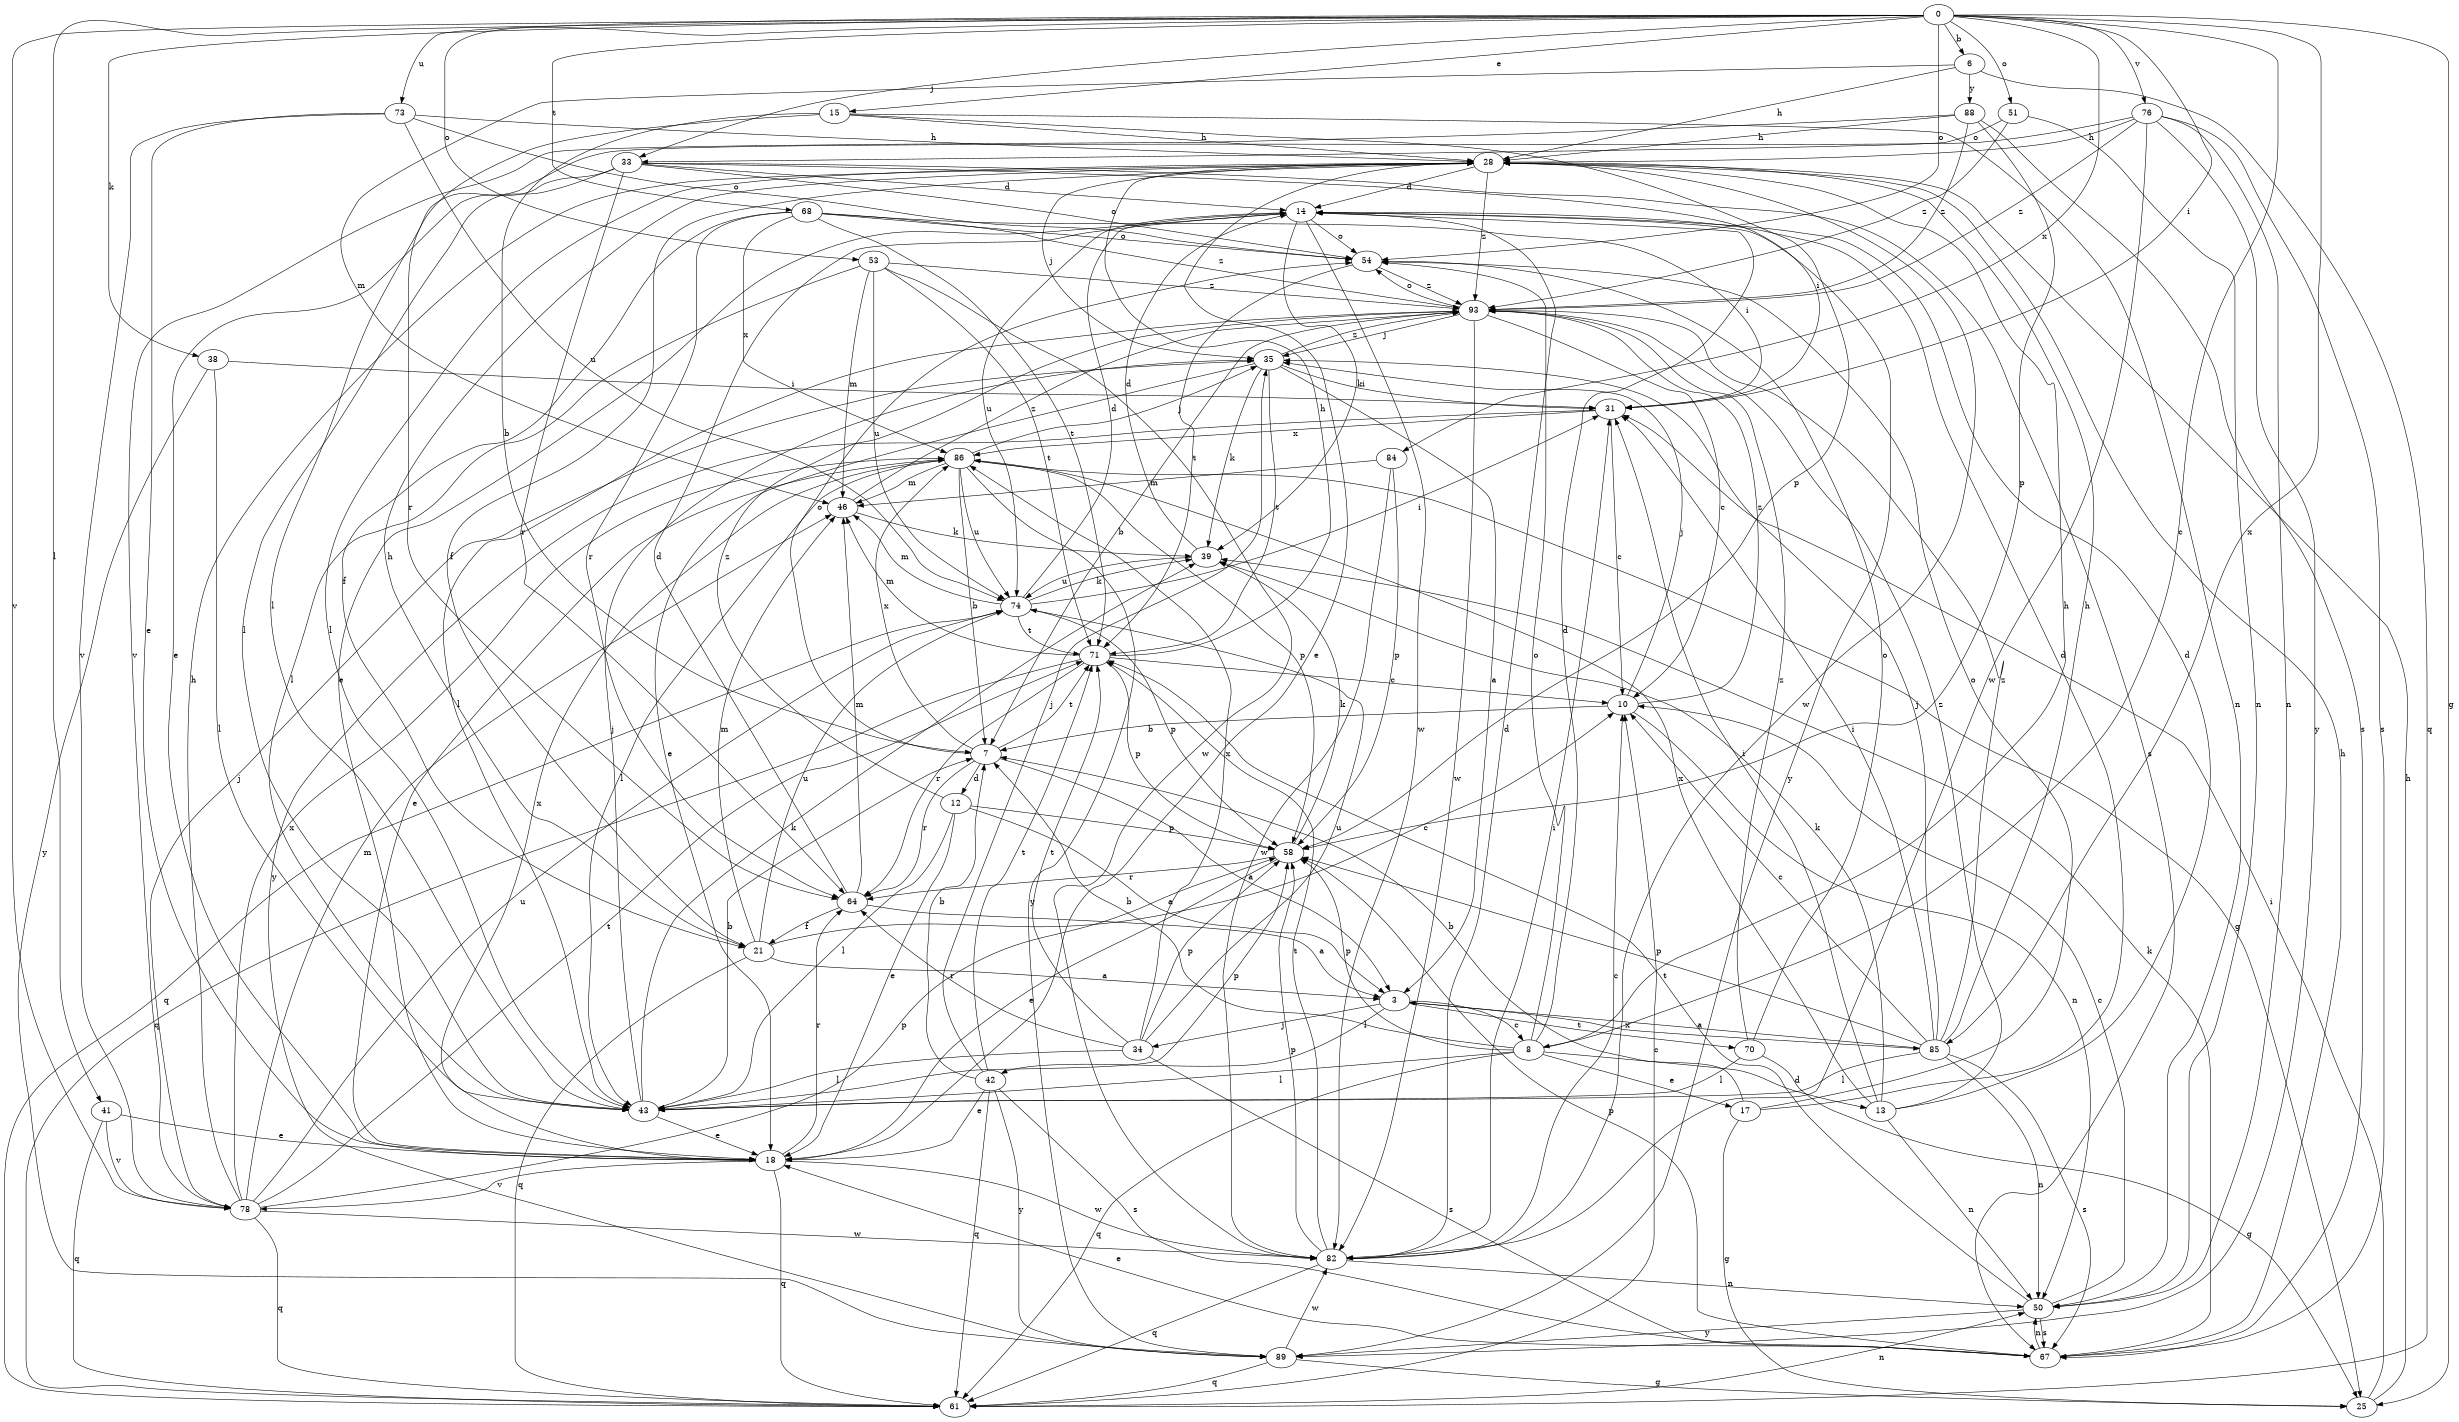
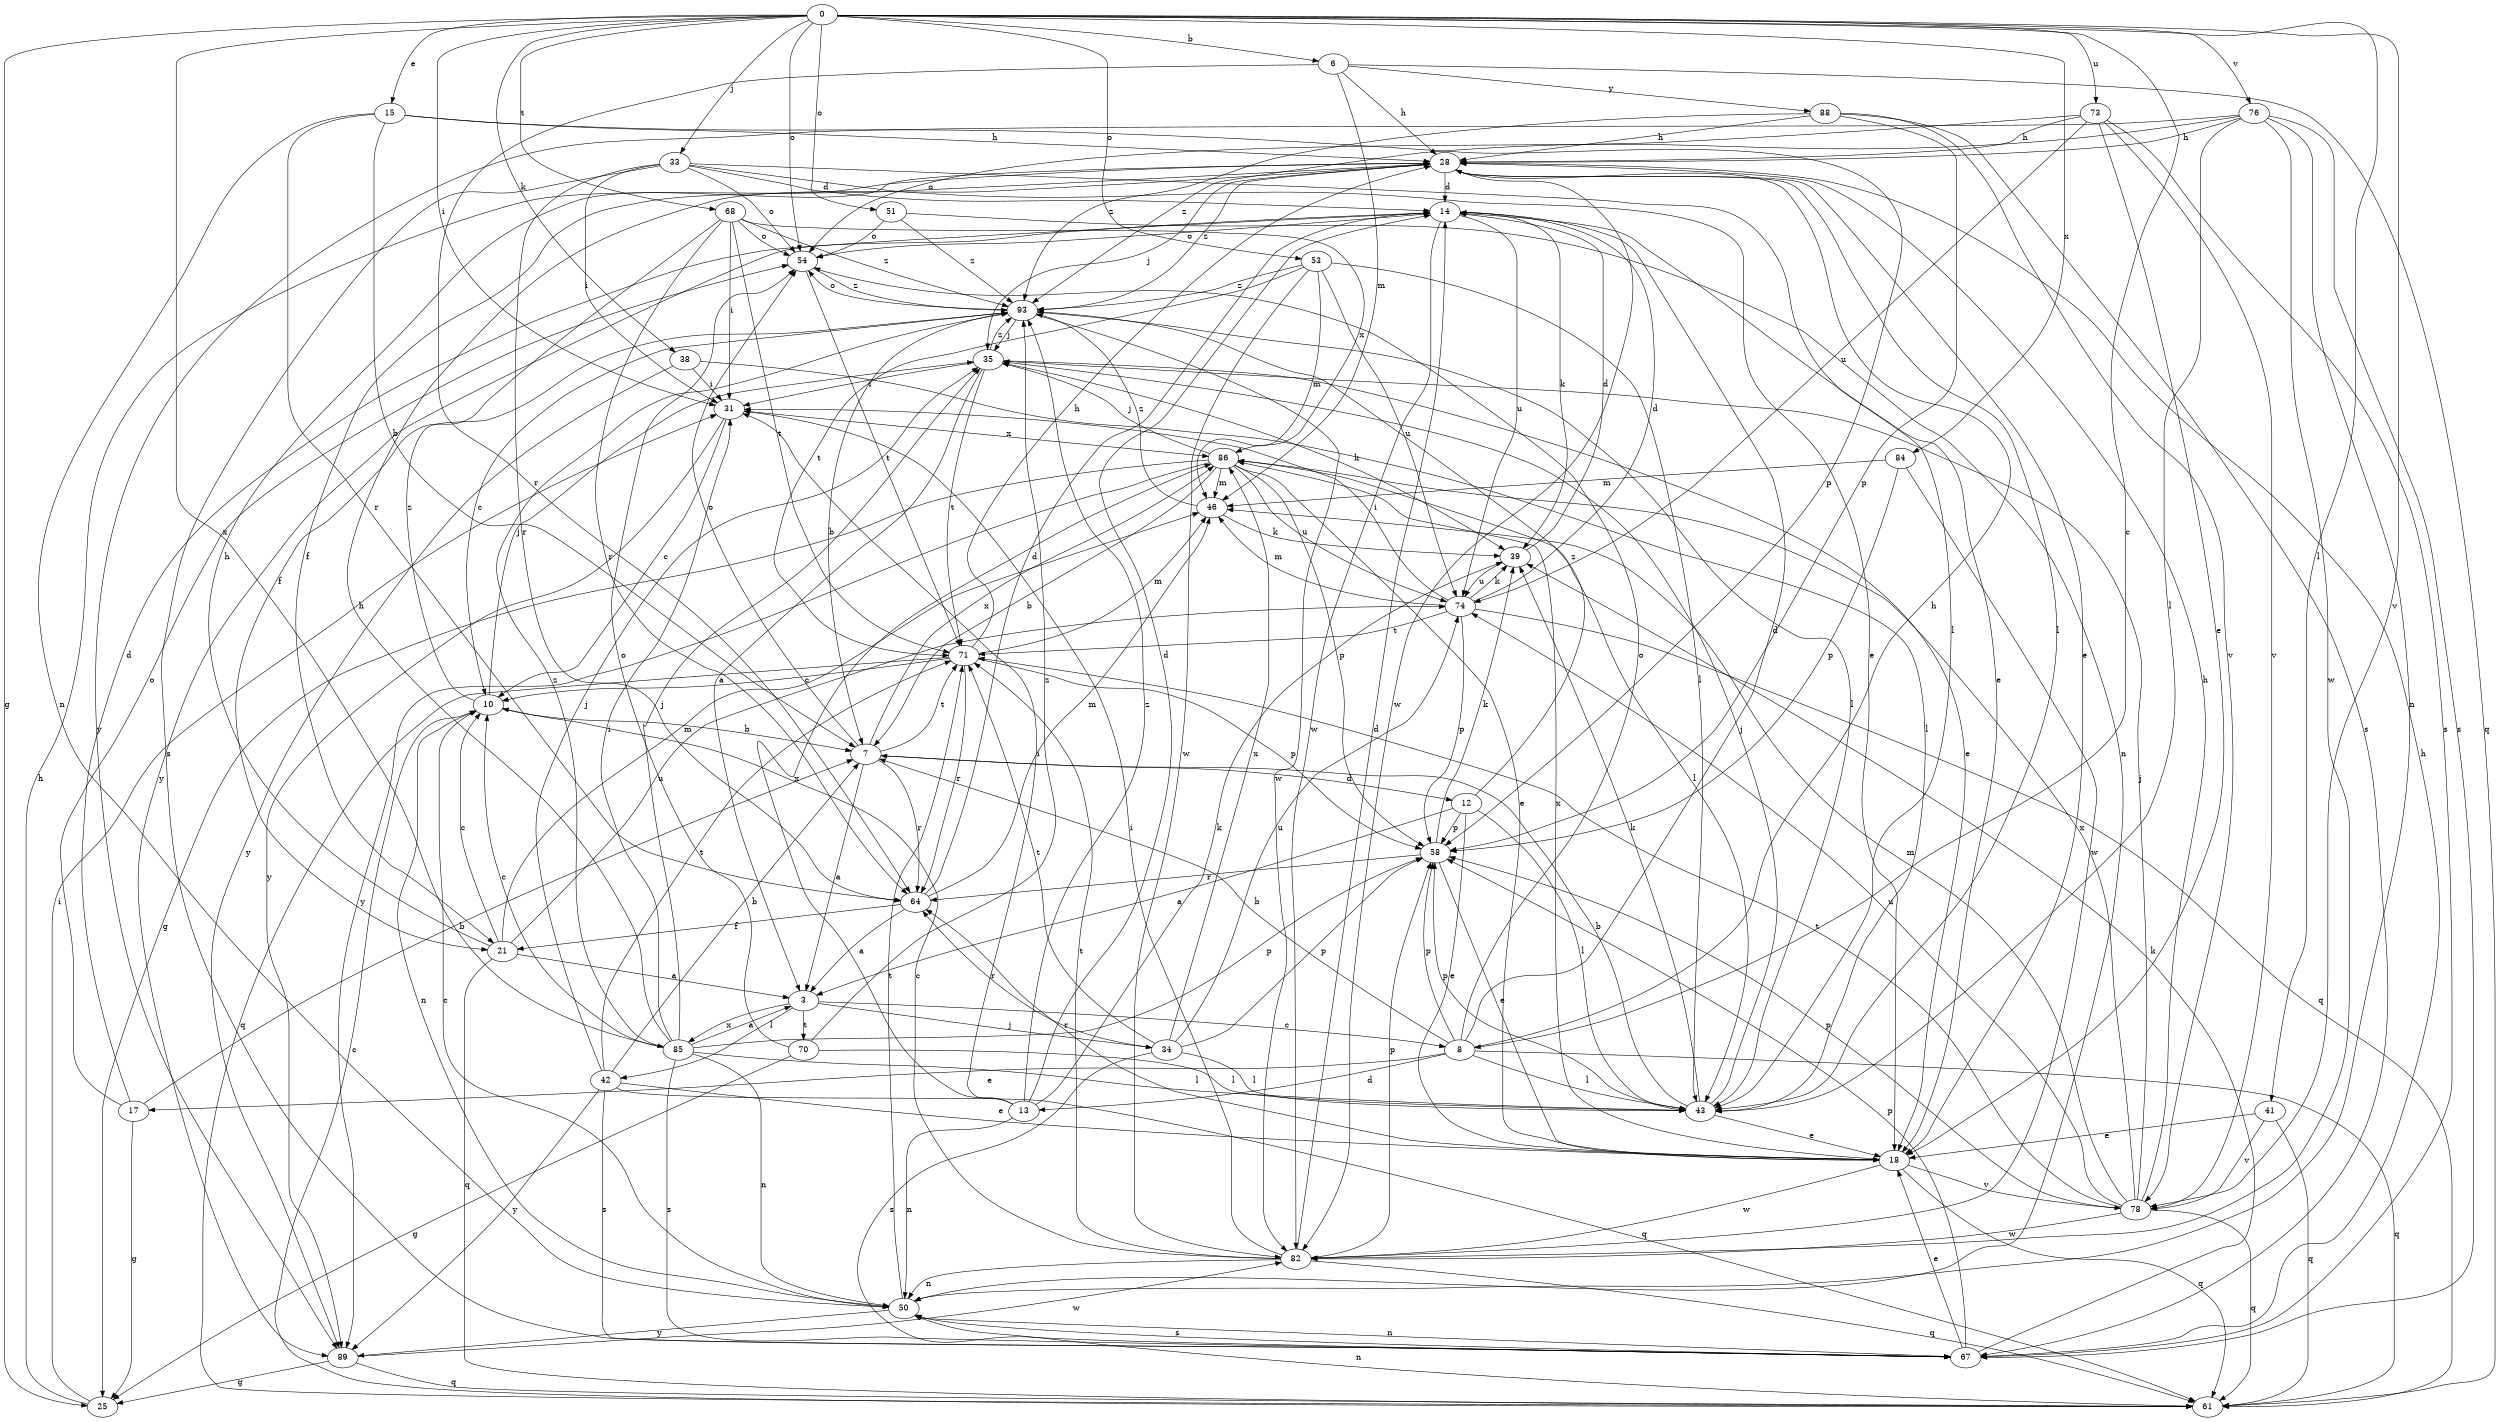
(1429, 153) -> (863, 238)
none -> (460, 197)
none -> (2449, 841)
